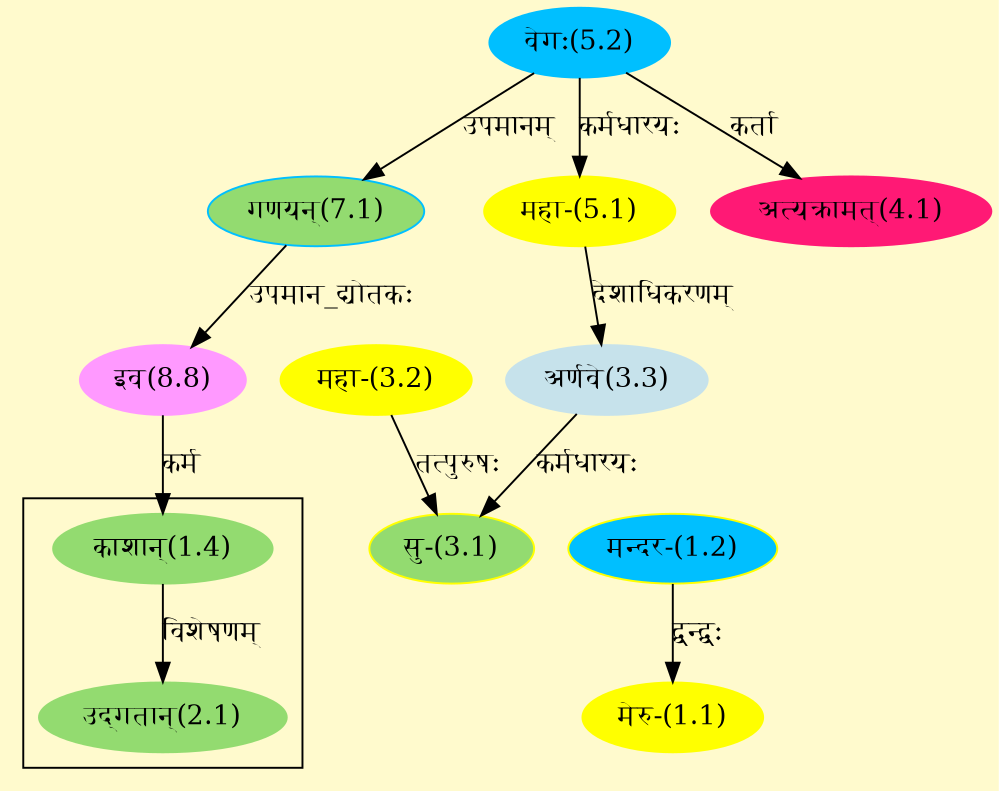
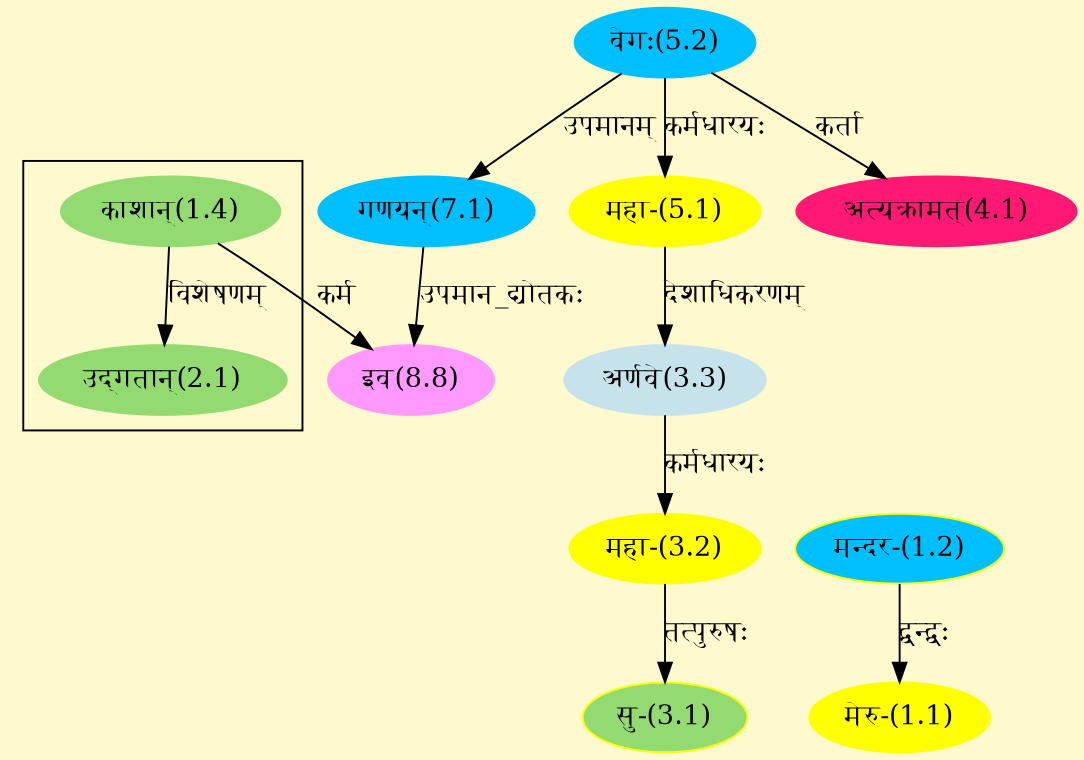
(316, 211) -> (427, 211)
(163, 455) -> (287, 289)
(536, 458) -> (665, 455)
